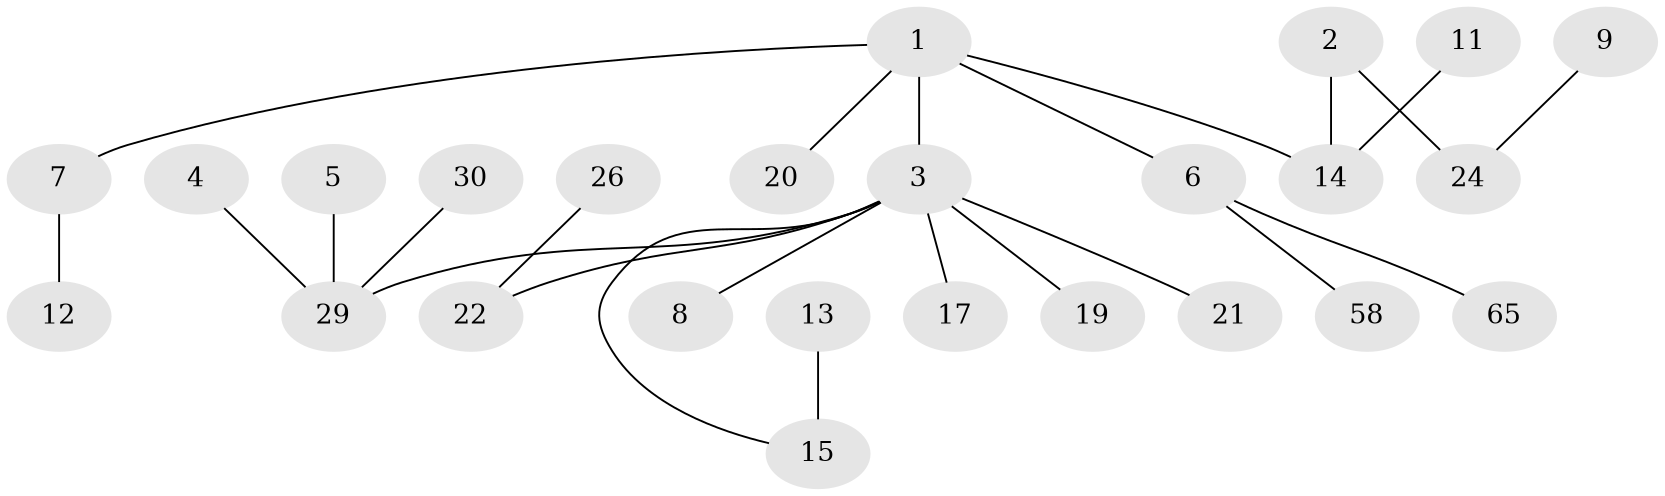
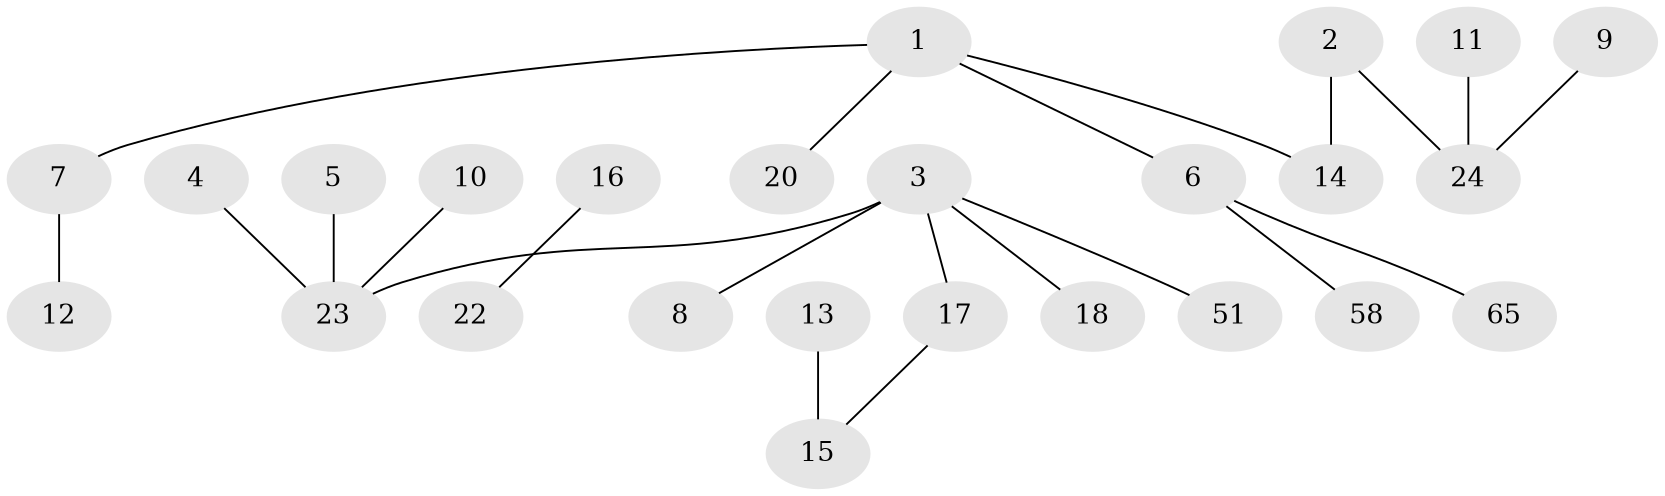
(1408, 102) -> (1468, 111)
(919, 111) -> none
(471, 179) -> (471, 179)
(608, 179) -> (608, 179)
(612, 265) -> none
(612, 282) -> (887, 385)
(334, 317) -> (334, 317)
(1093, 317) -> (1093, 317)
(1230, 317) -> (1230, 317)
